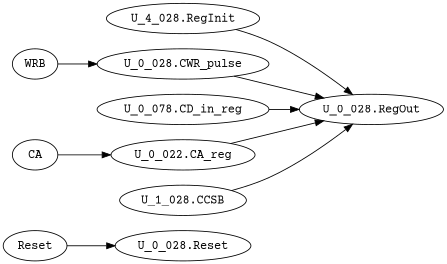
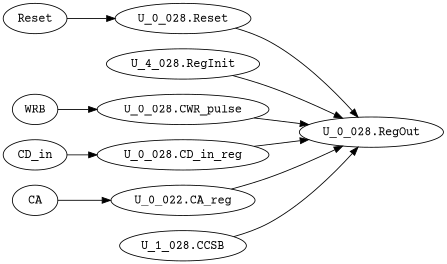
none -> (299, 61)
(183, 109) -> (183, 155)
none -> (35, 155)
